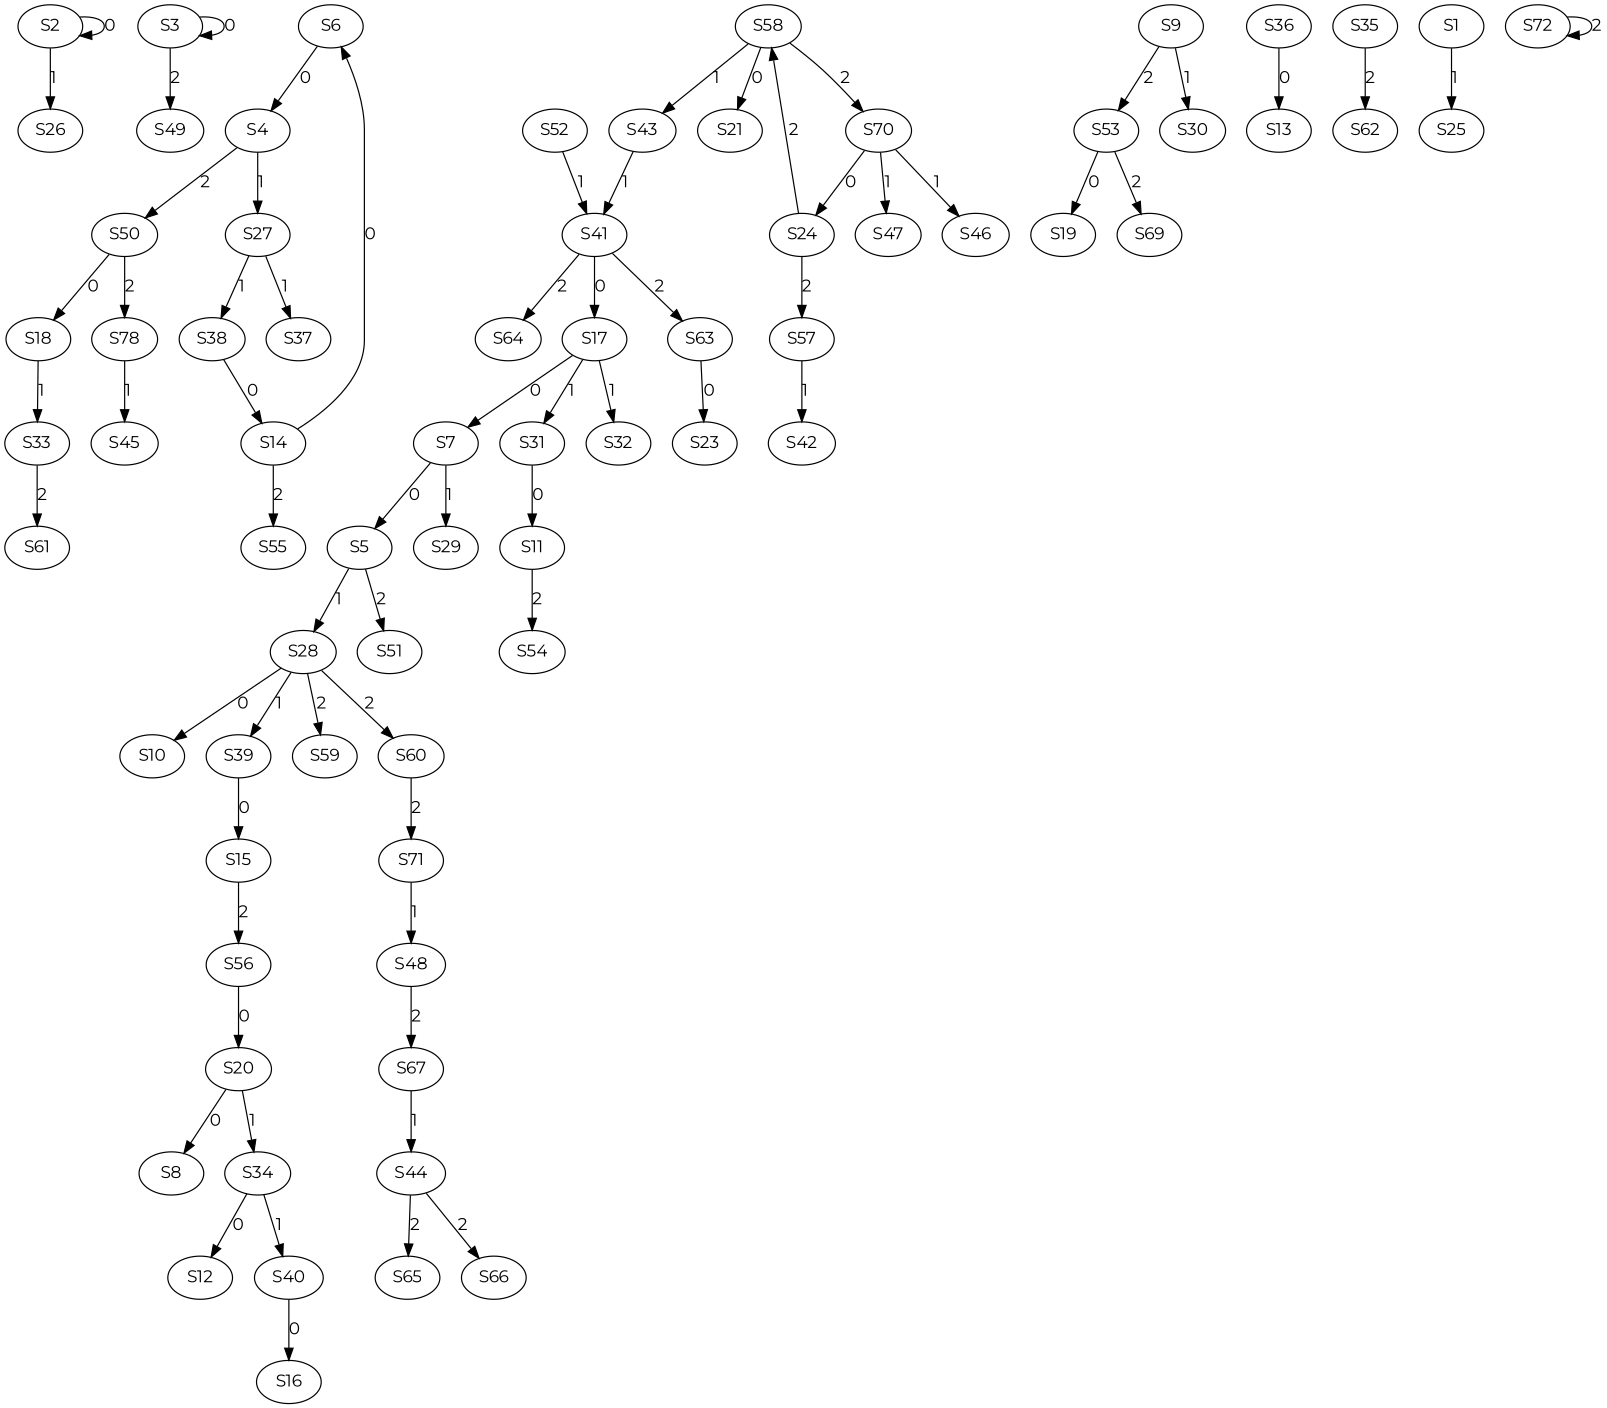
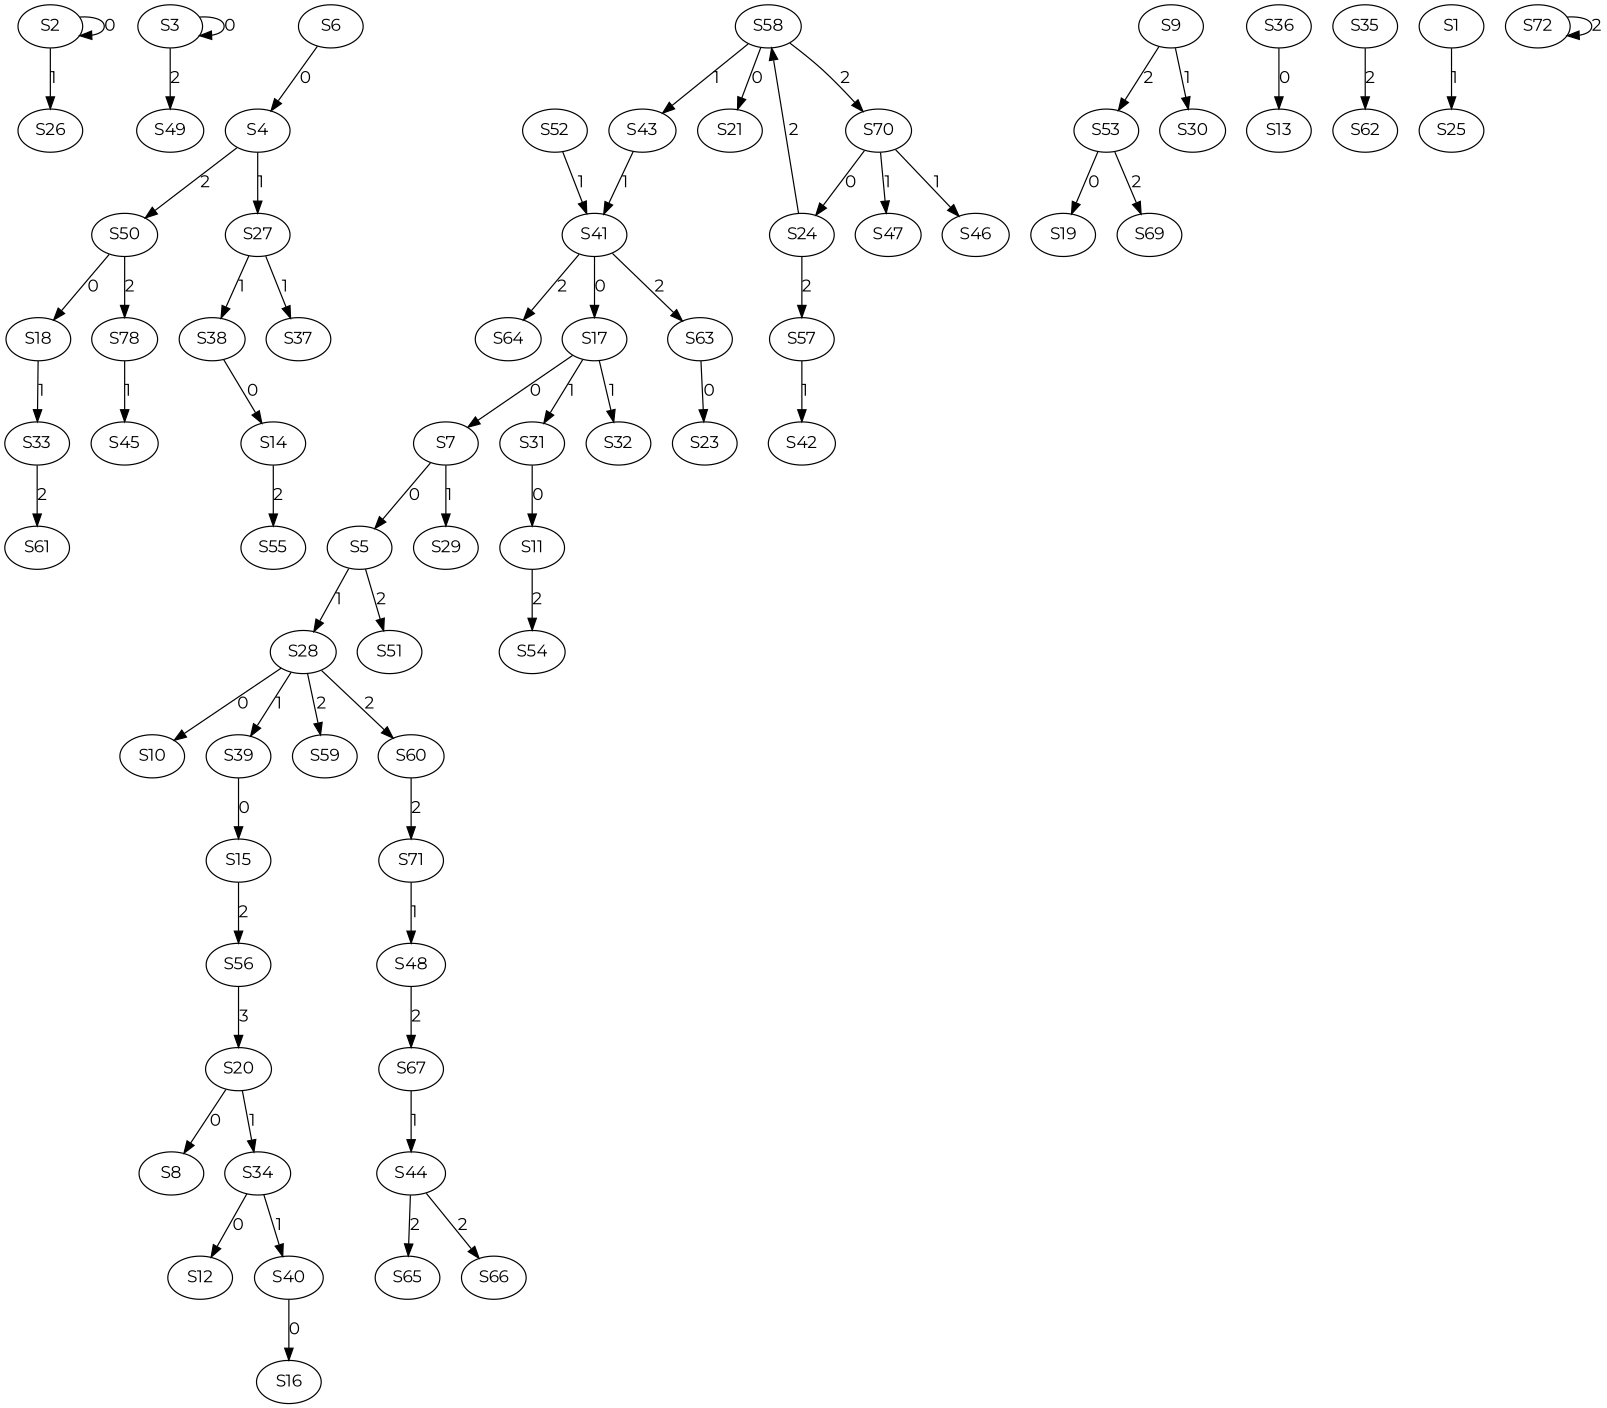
(364, 256) -> none
(245, 1017) -> (245, 1017)
